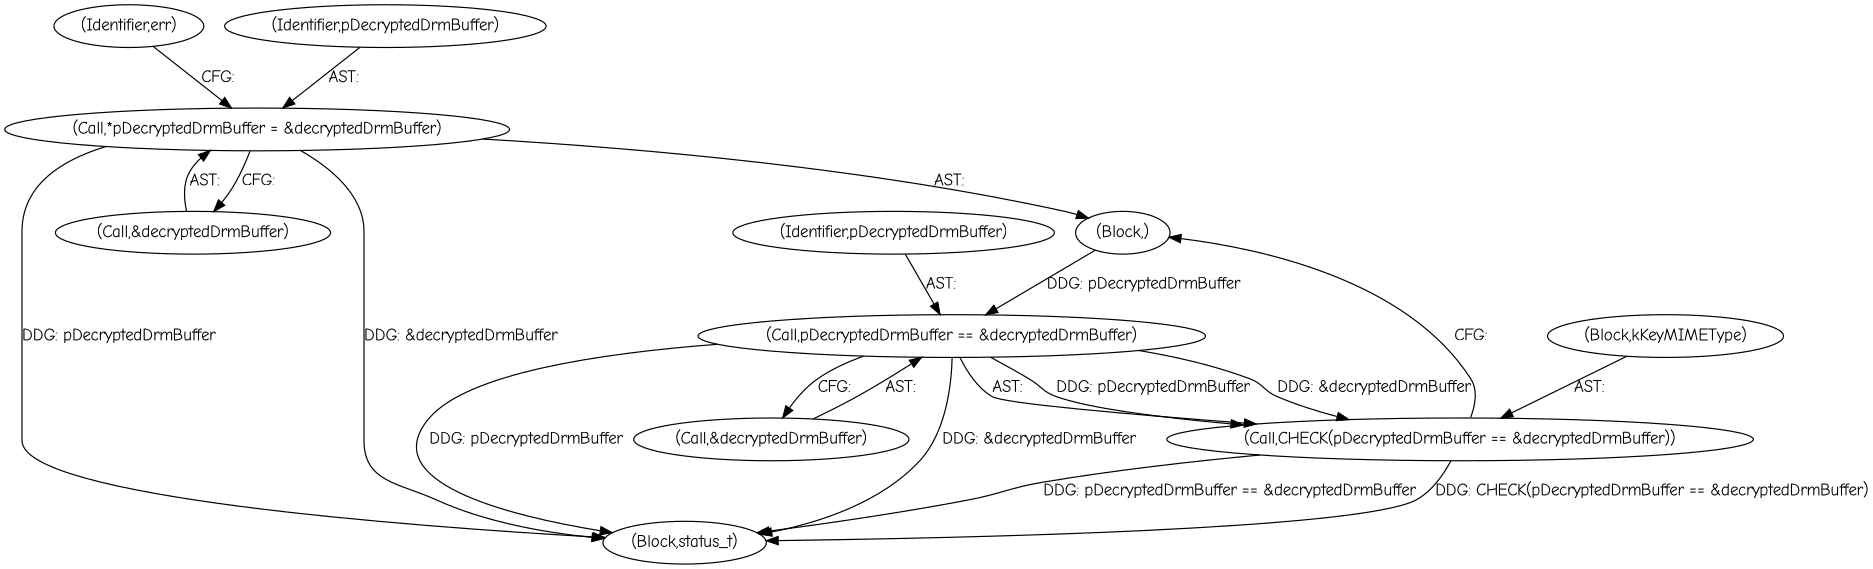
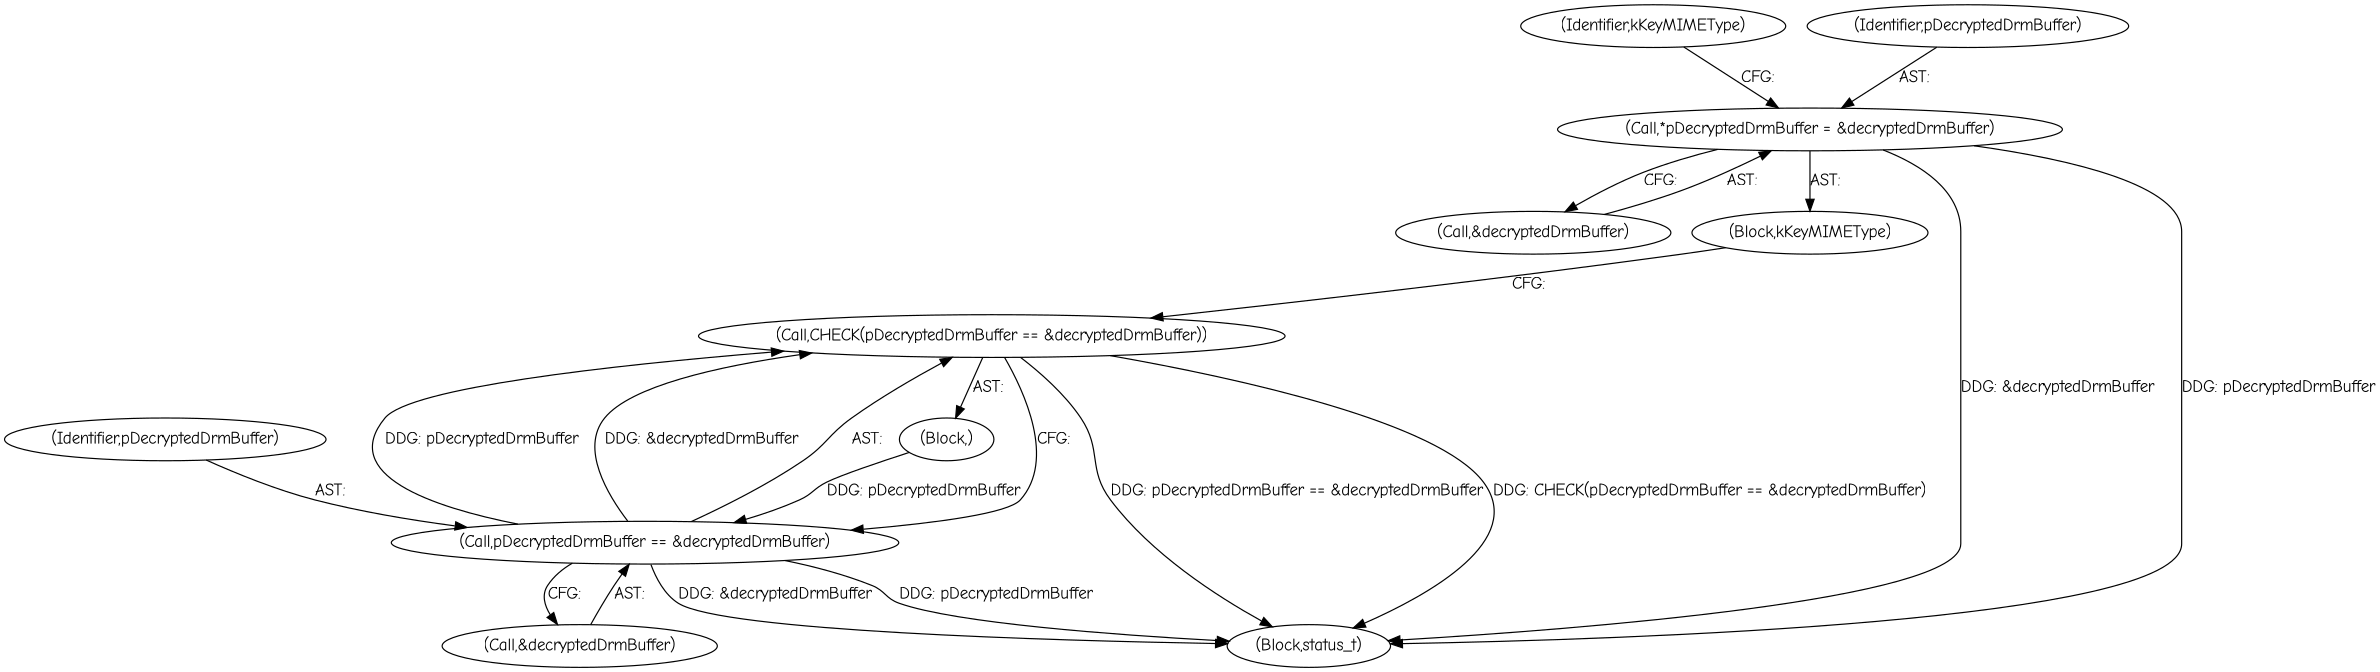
(129, 26) -> (1653, 26)
(782, 165) -> (1810, 175)
(1474, 336) -> (991, 388)
(1592, 388) -> (1532, 284)
none -> (1017, 502)
